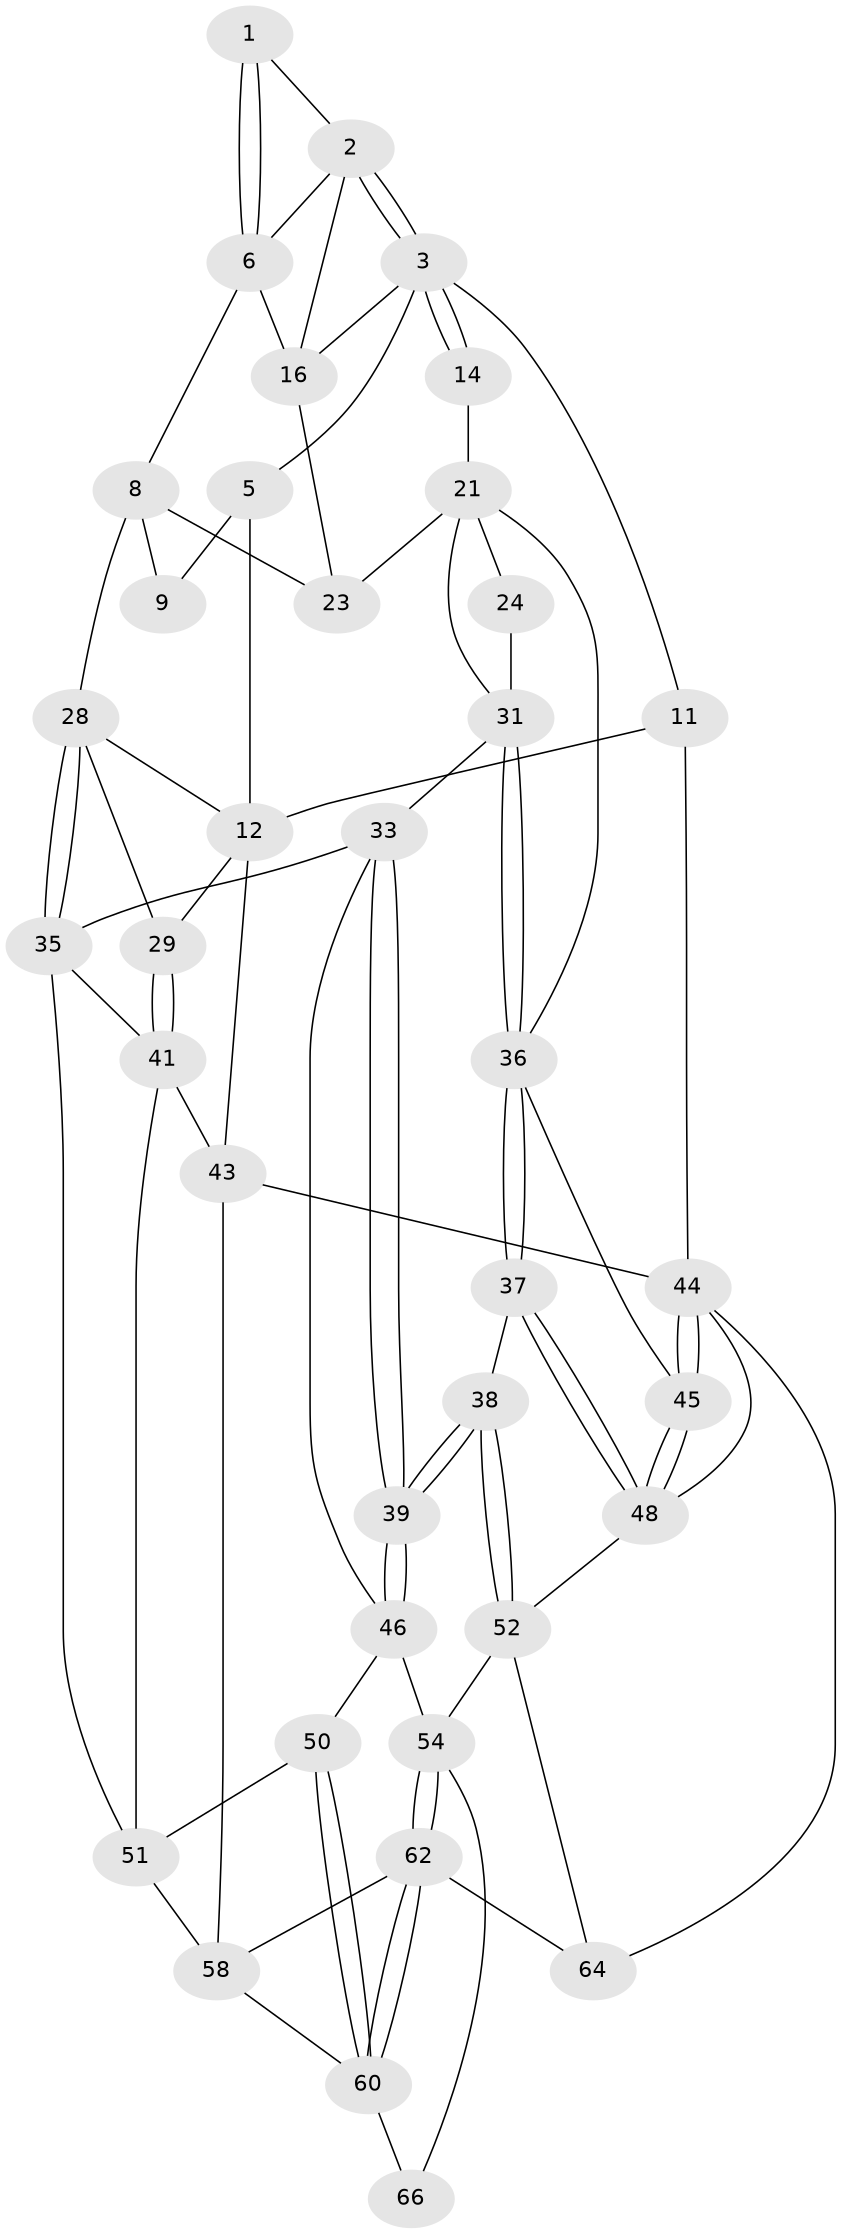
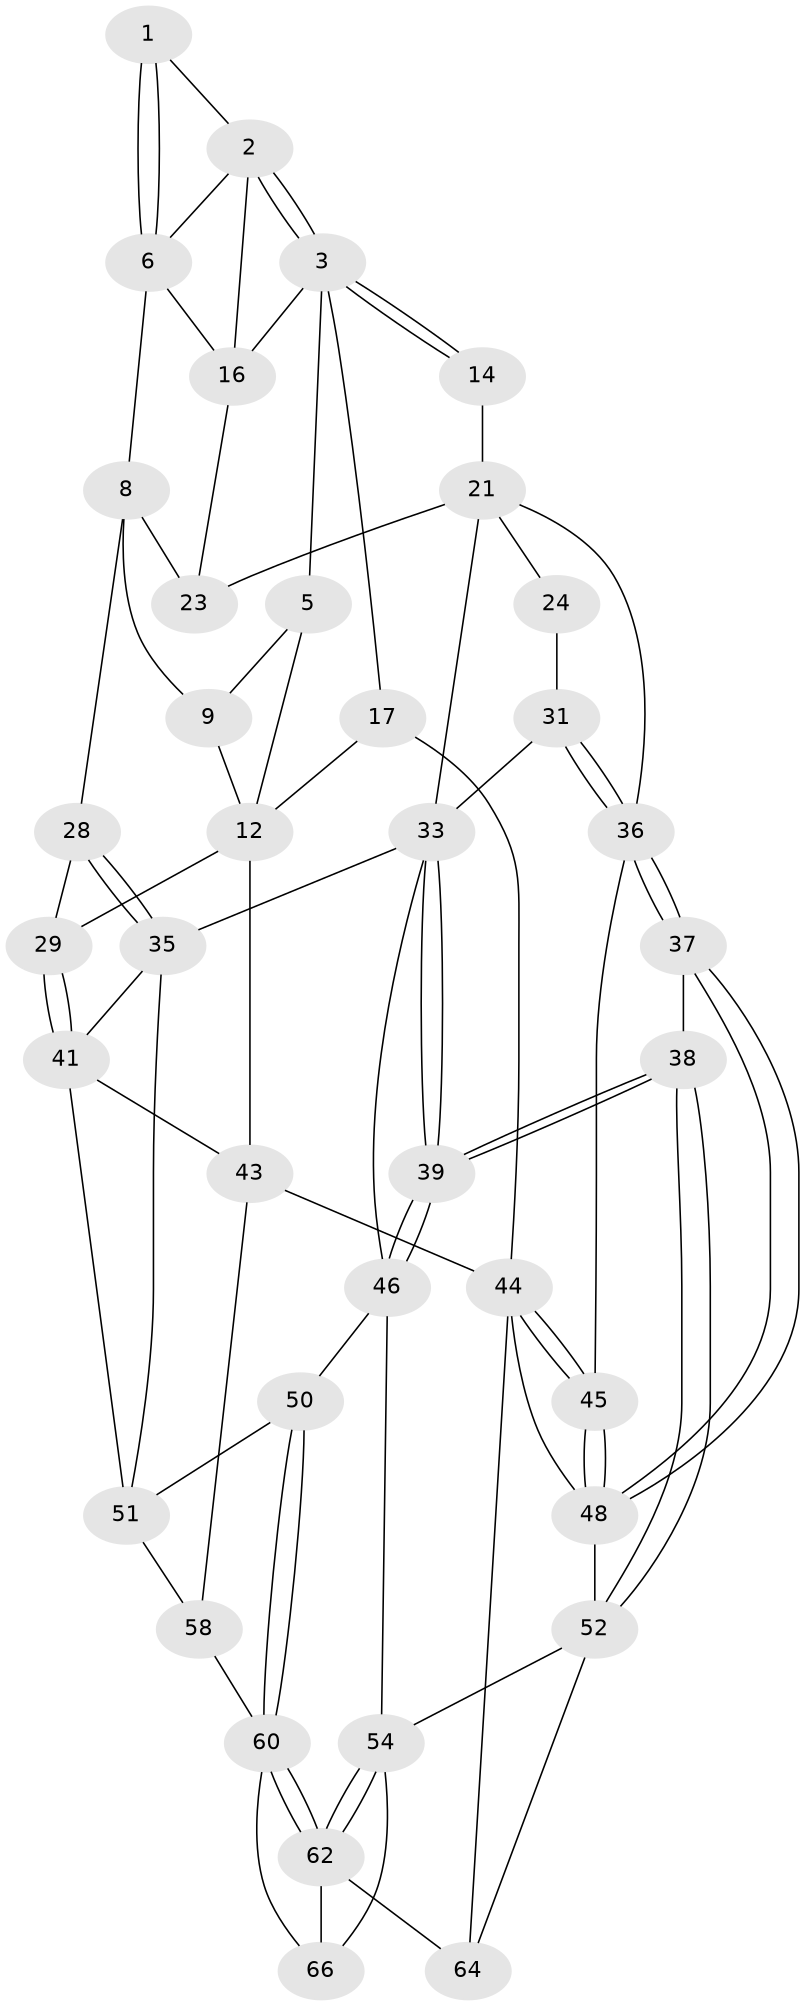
(450, 610) -> (457, 661)
(685, 718) -> (383, 718)
(163, 775) -> (229, 775)
(318, 1914) -> (321, 1914)
